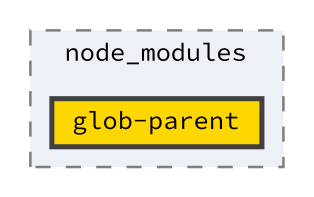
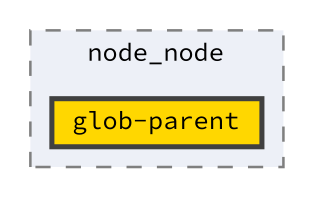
(157, 54) -> (157, 54)
